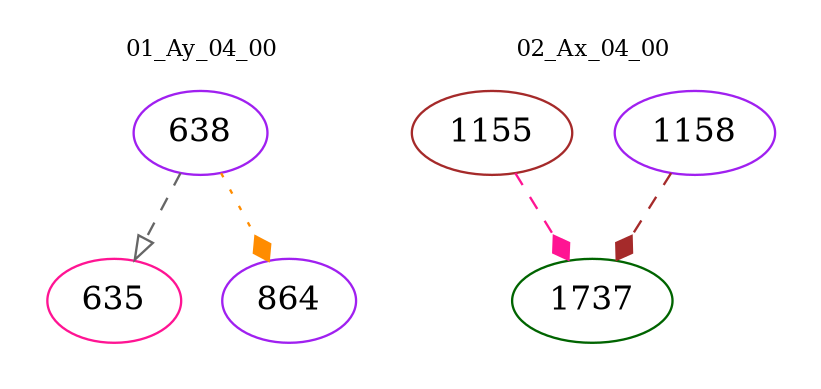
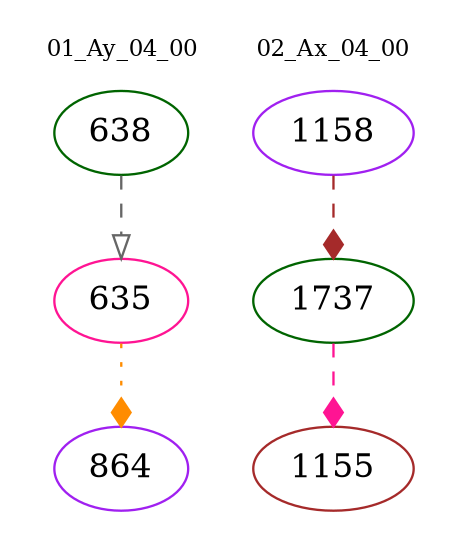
(201, 133) -> (121, 133)
(238, 204) -> (121, 371)
(534, 204) -> (333, 371)
